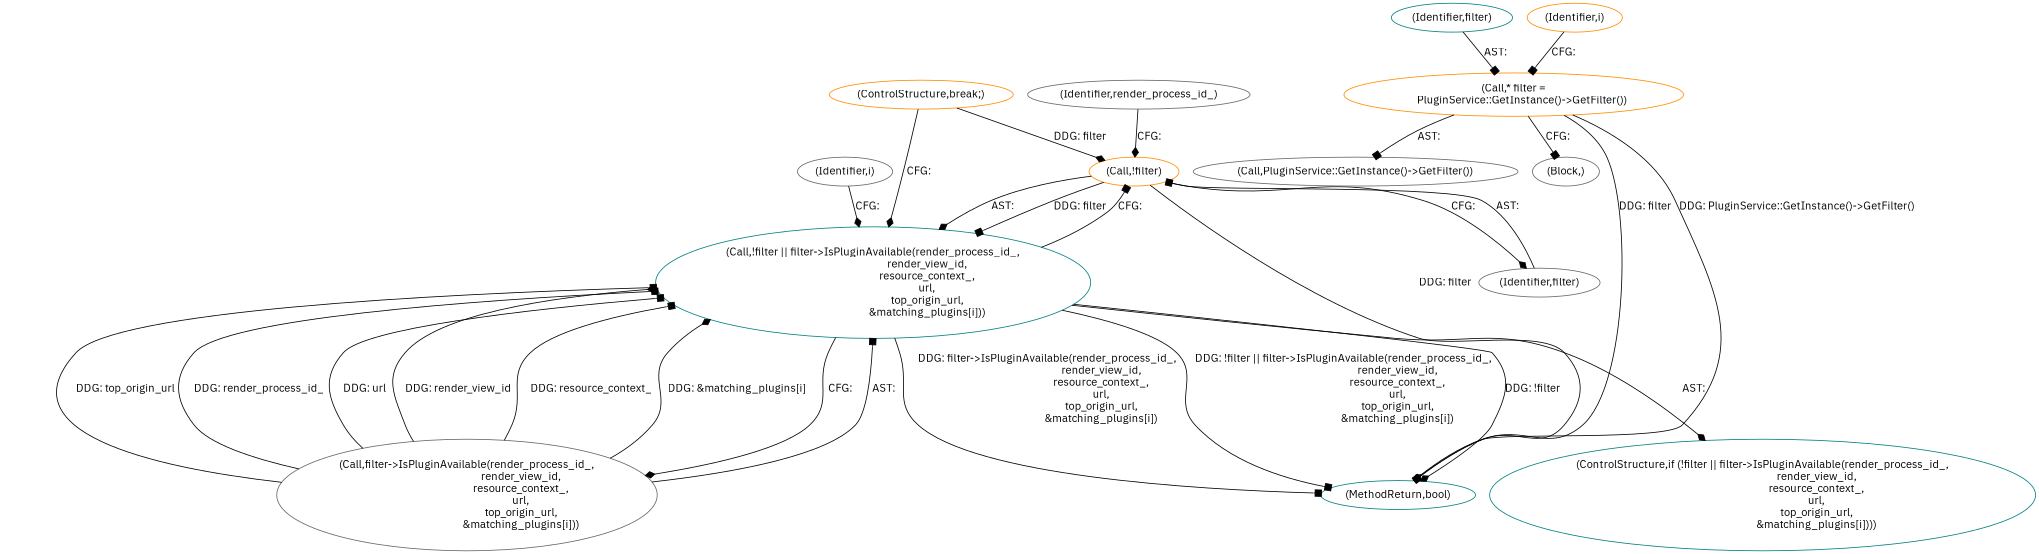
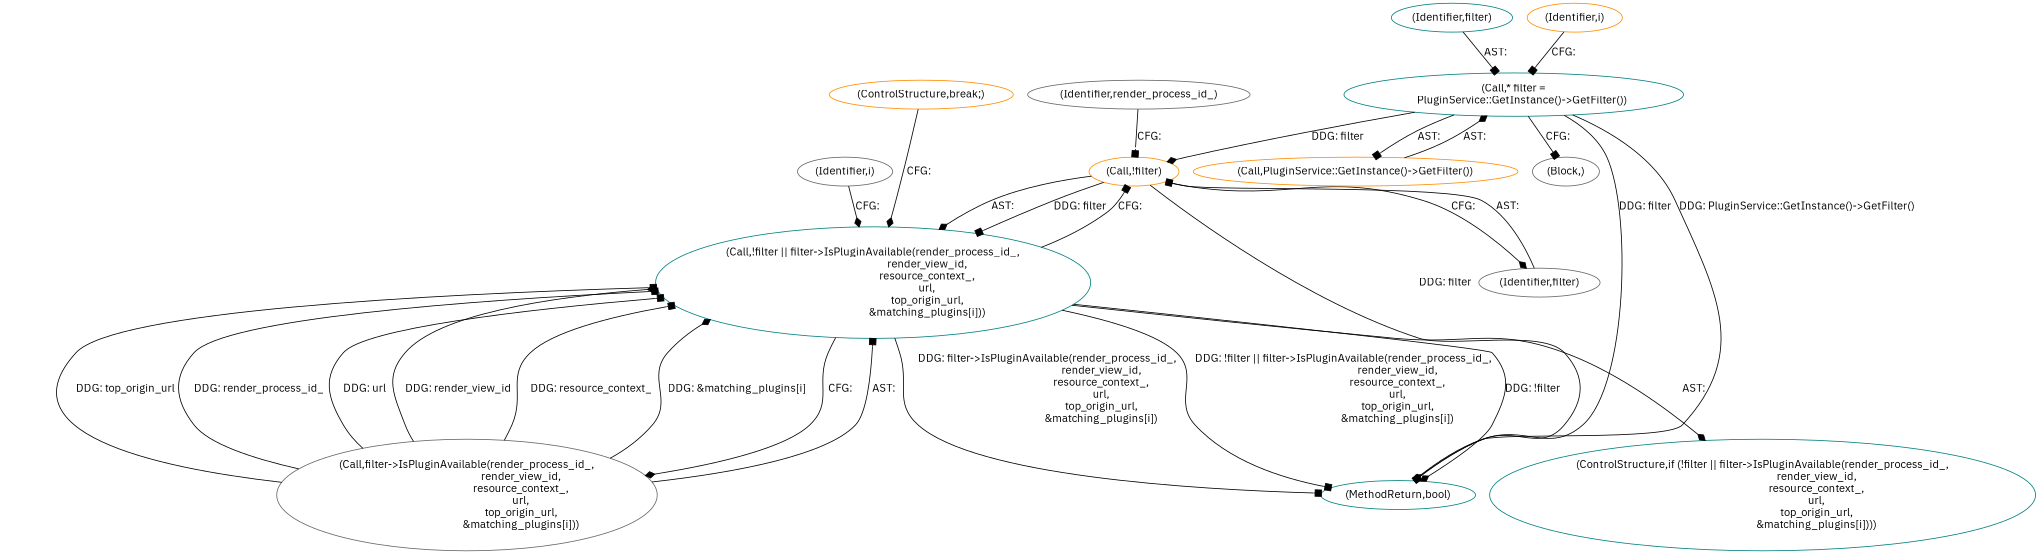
(1514, 95) -> (1514, 95)
(1137, 128) -> (1137, 128)
(1026, 133) -> (1295, 134)
none -> (1443, 143)
(1356, 172) -> (1356, 172)
